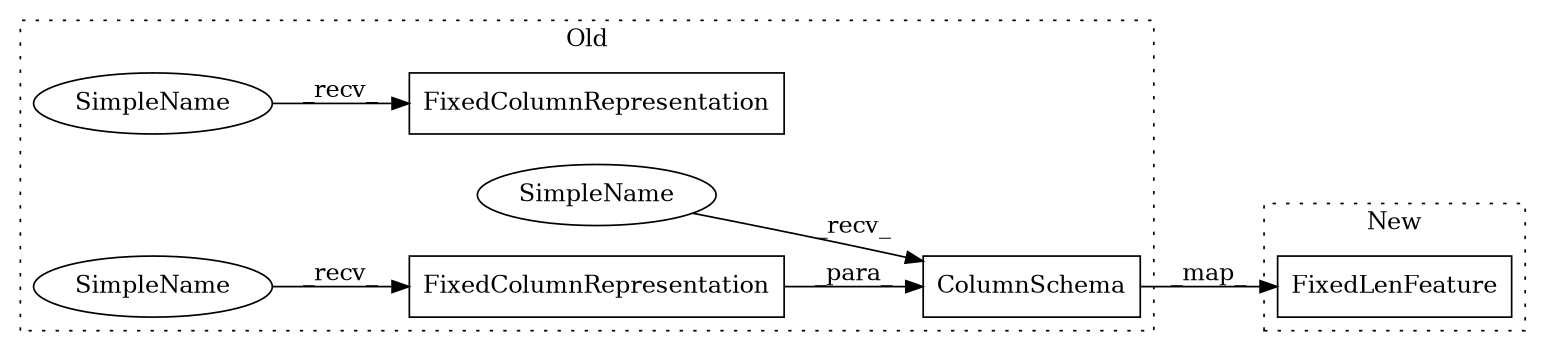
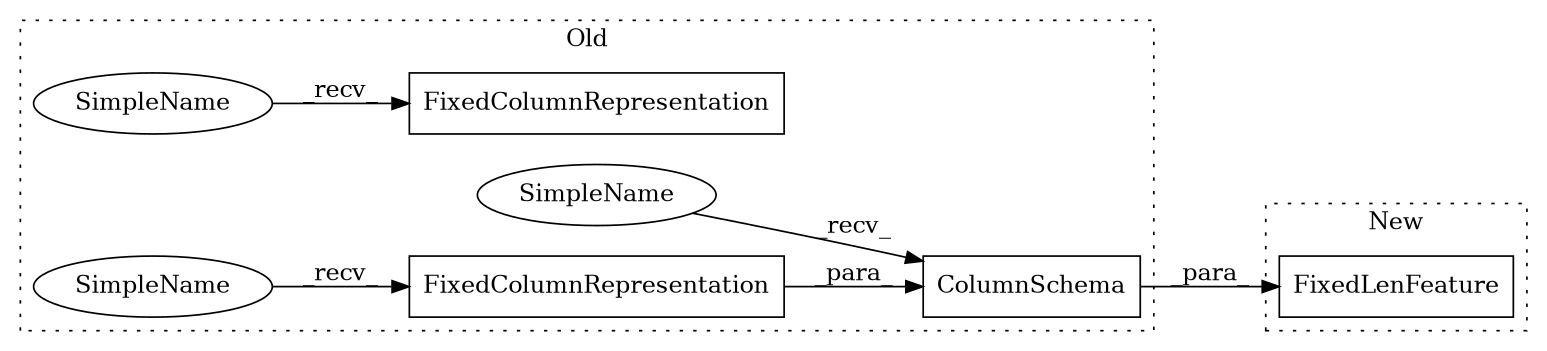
(1209, 274) -> (1210, 274)
